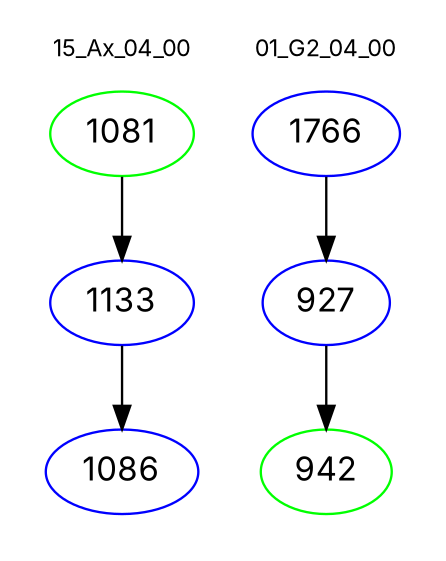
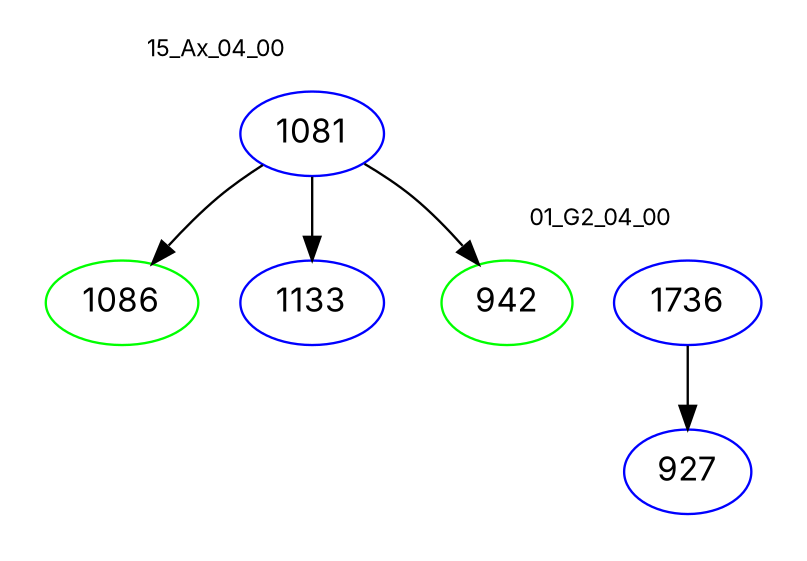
(122, 134) -> (312, 134)
(326, 134) -> (688, 303)
(122, 376) -> (213, 202)
(326, 376) -> (438, 220)
(122, 472) -> (122, 303)
